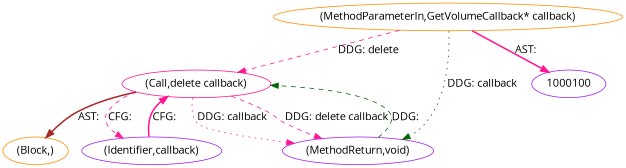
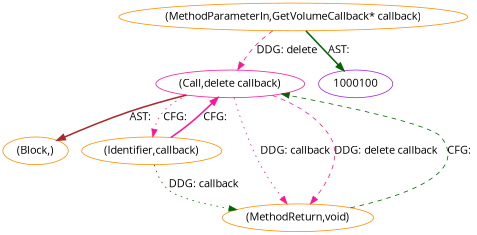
(507, 50) -> (322, 48)
(443, 89) -> (184, 198)
(110, 109) -> (167, 108)
(407, 117) -> (461, 151)
(152, 151) -> (152, 151)
(358, 151) -> (298, 218)
